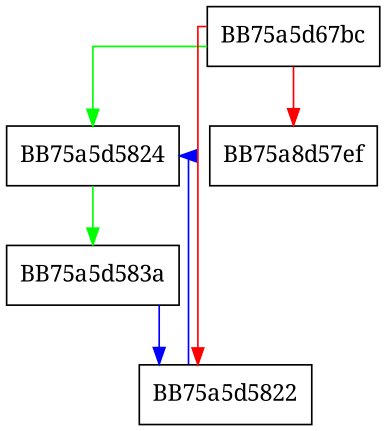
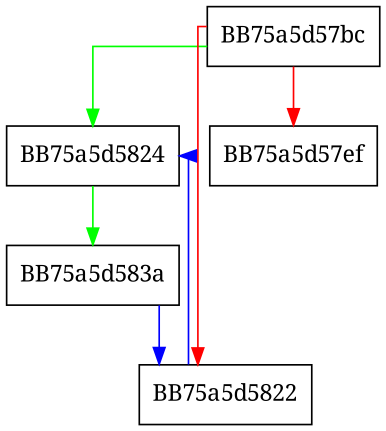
(294, 36) -> (294, 36)
(294, 156) -> (294, 156)
